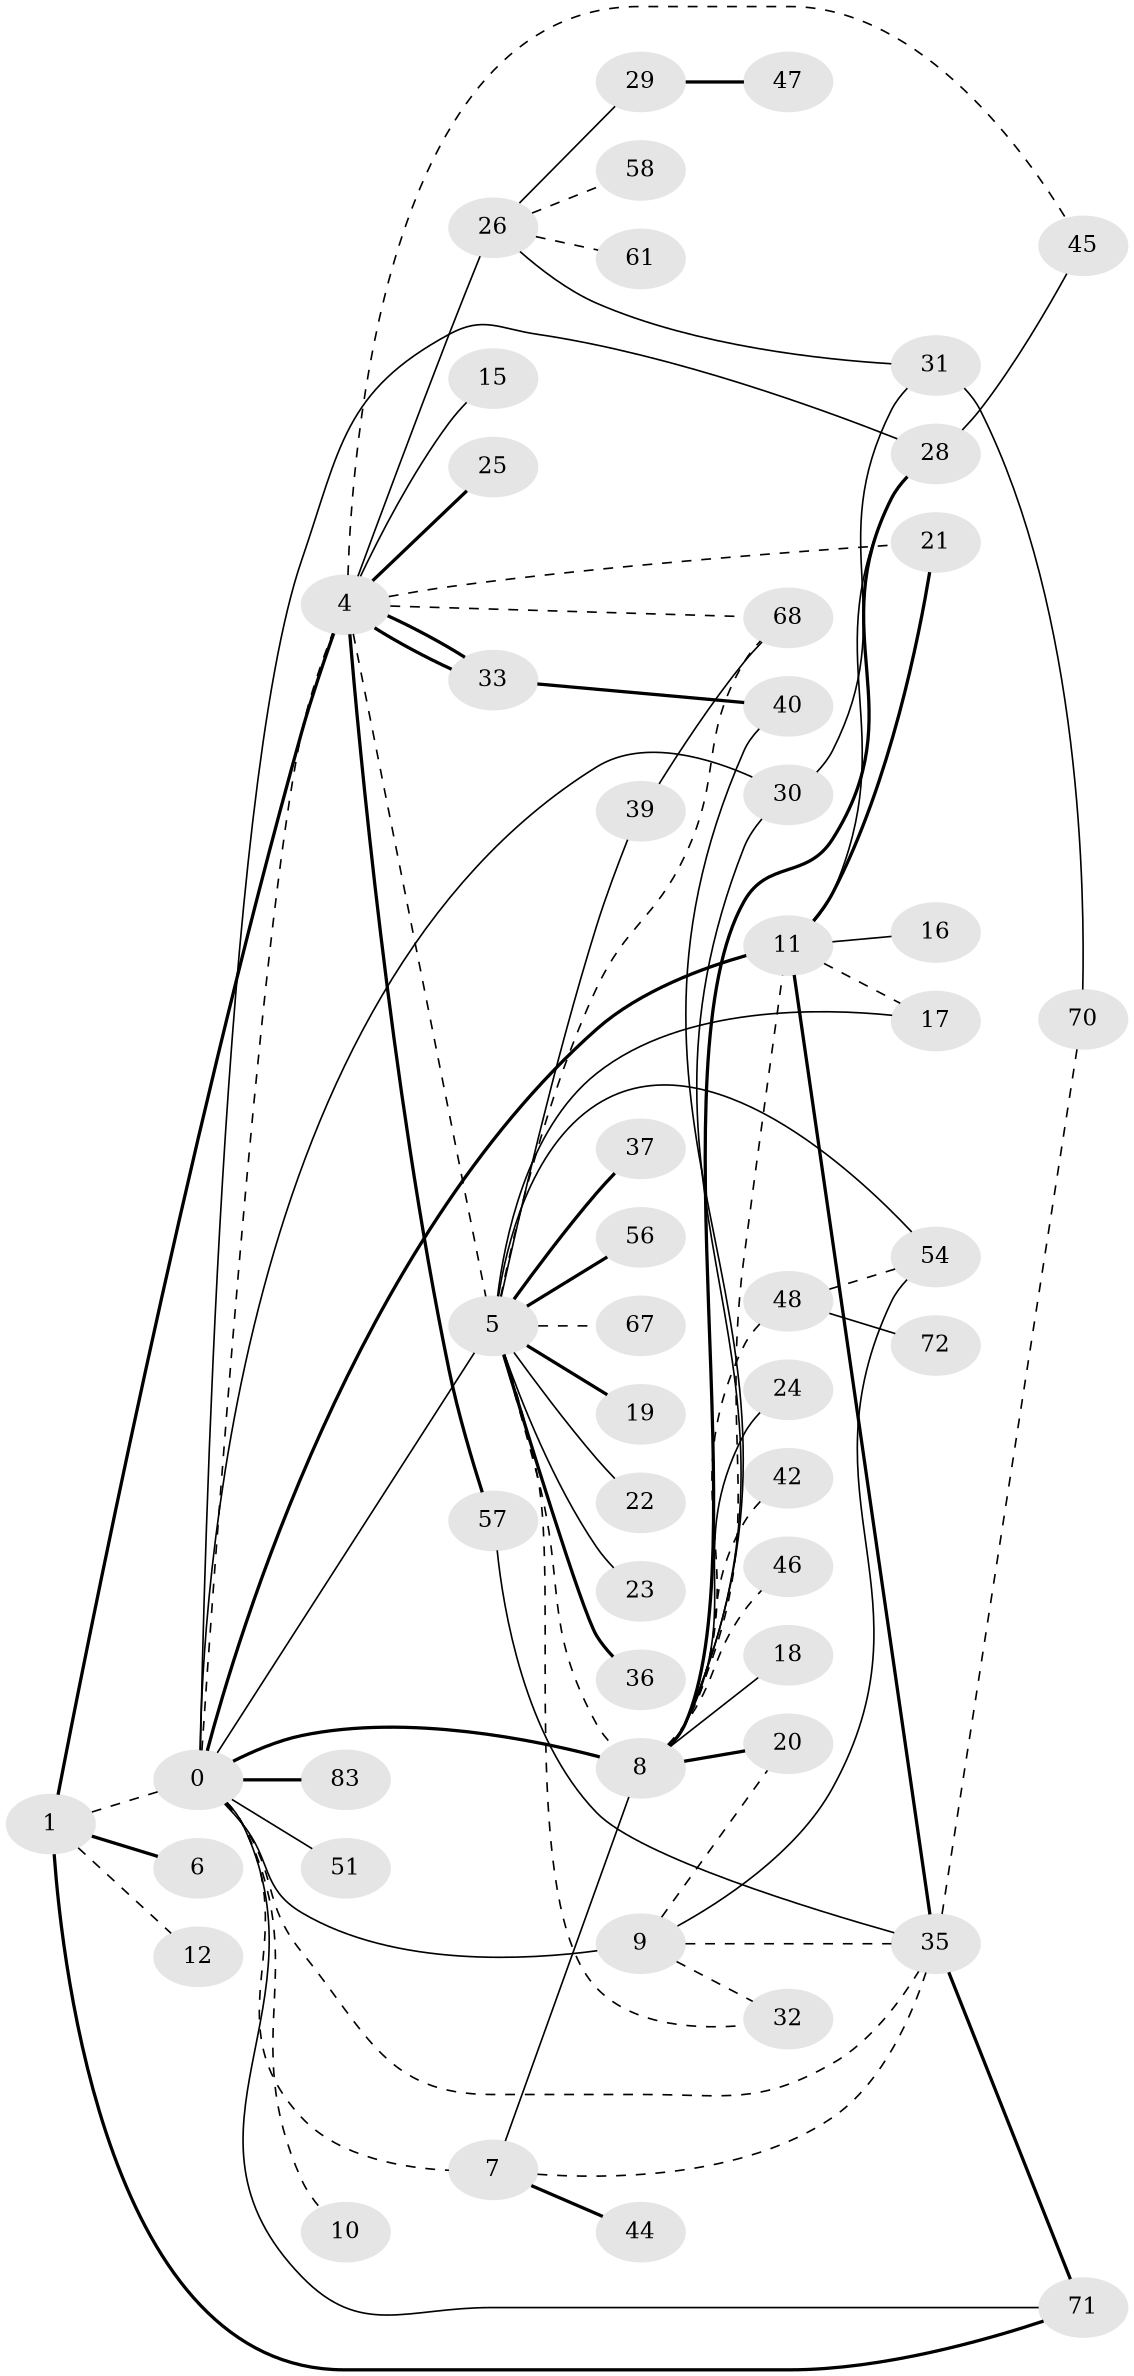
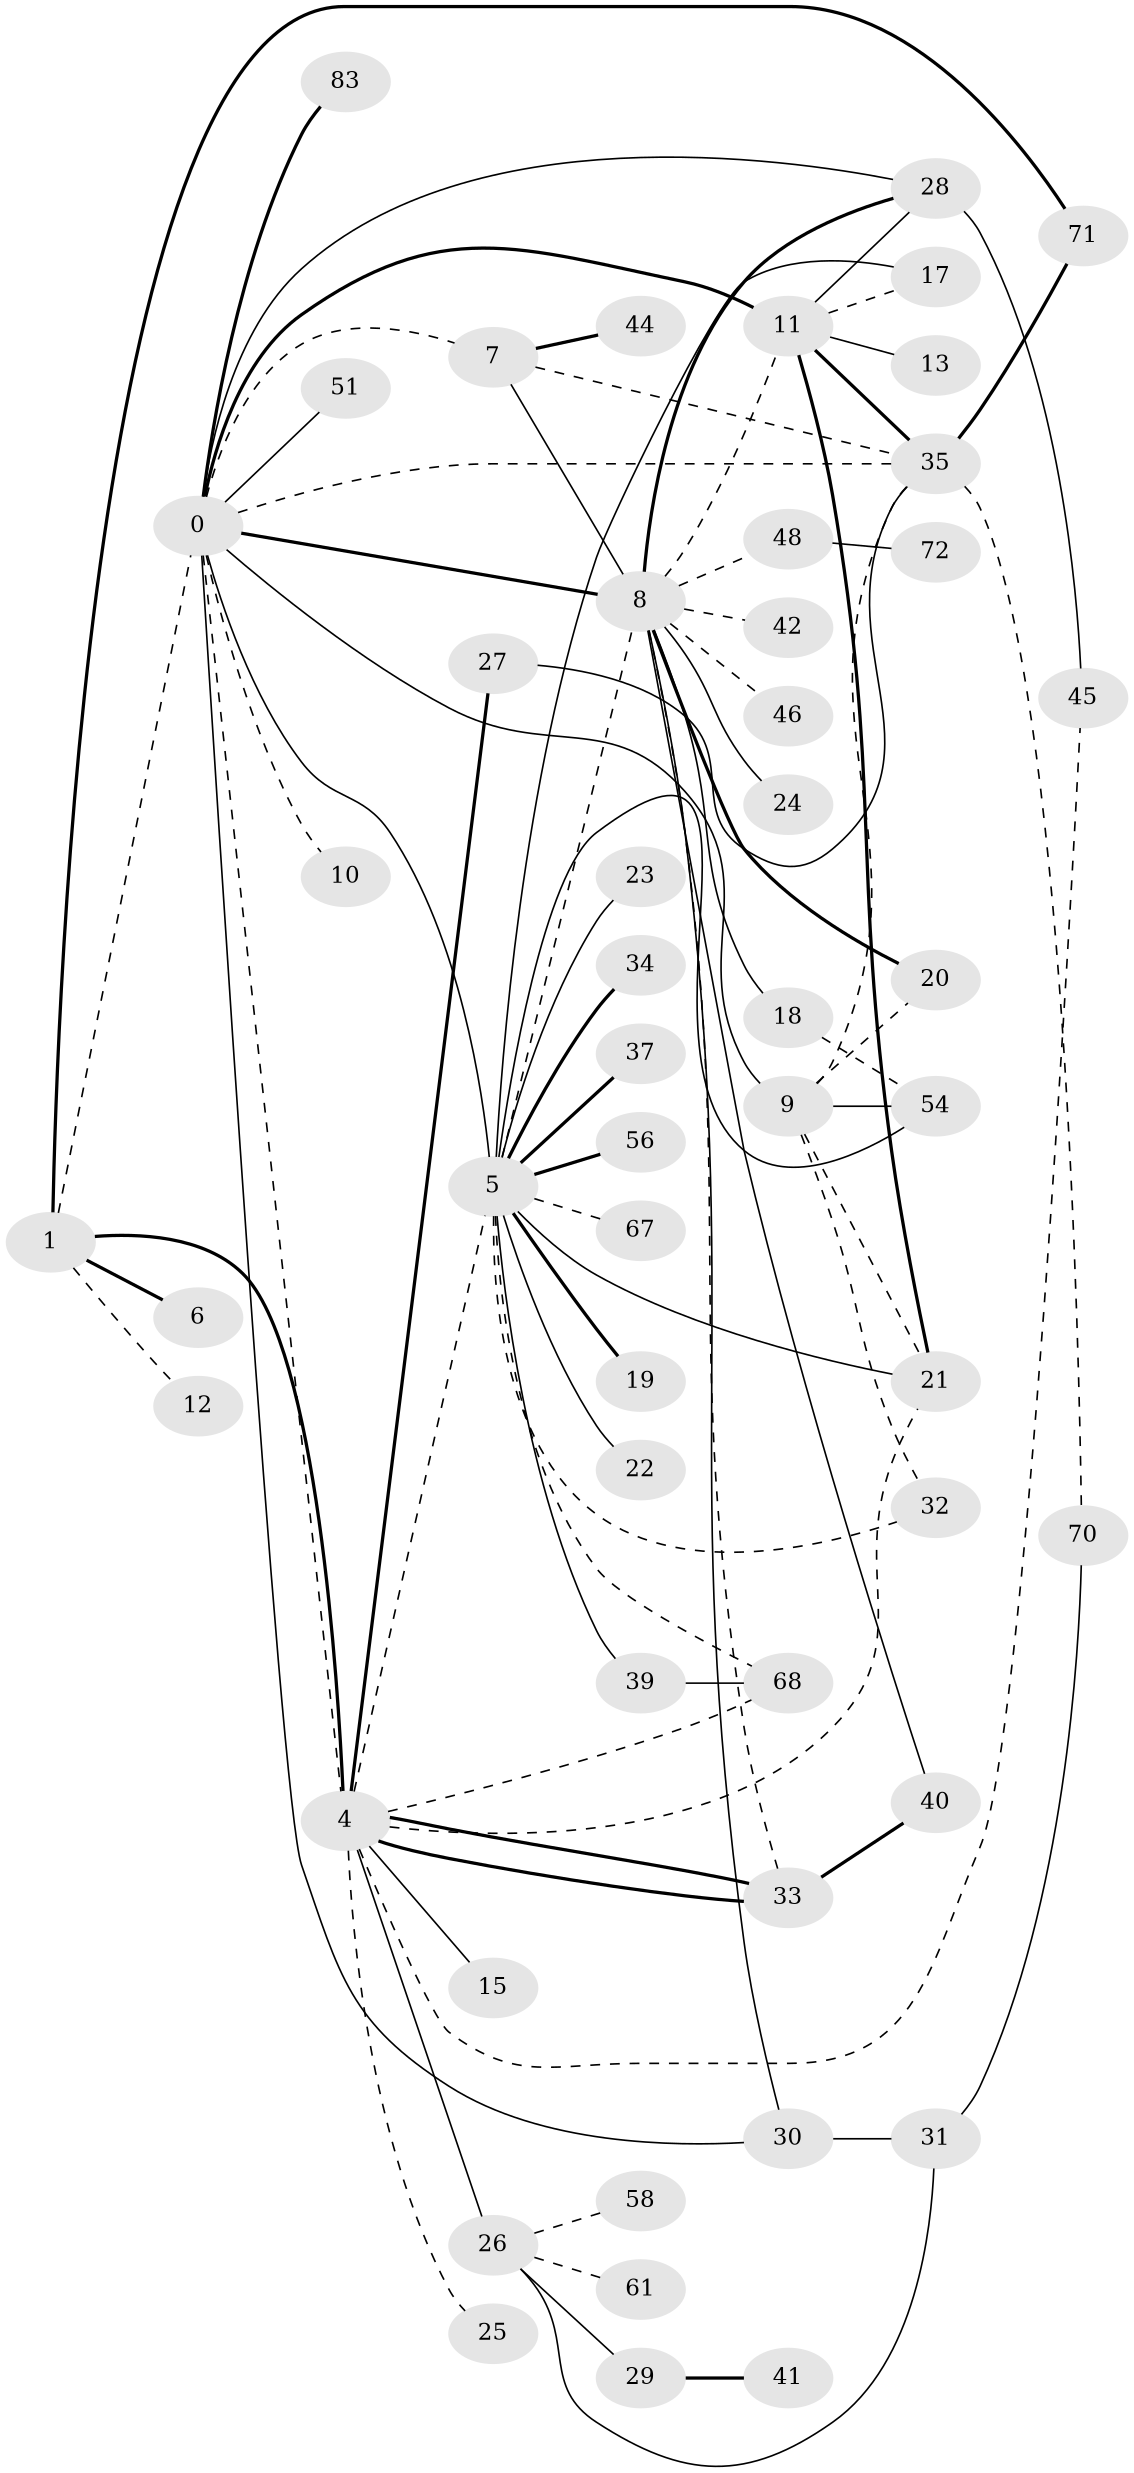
(788, 82) -> (788, 2378)
(420, 536) -> (379, 2089)
(936, 933) -> (936, 365)
none -> (862, 1244)
none -> (710, 1250)
(862, 1279) -> (862, 1062)
none -> (693, 1319)
(493, 1521) -> (493, 664)
(641, 1680) -> (641, 965)
(414, 2313) -> none
